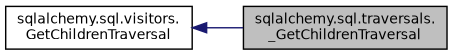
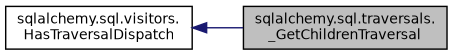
(99, 28) -> (99, 28)
